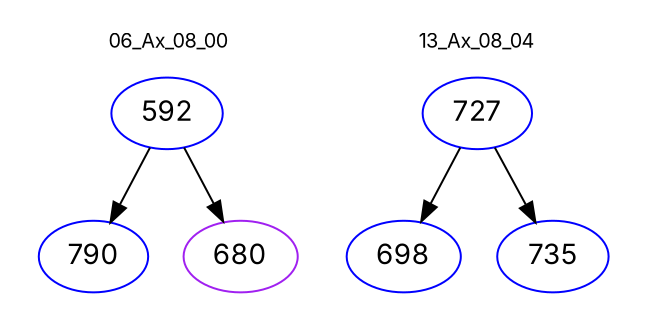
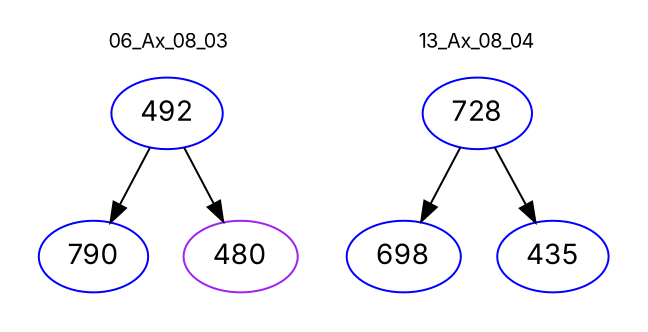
(169, 43) -> (169, 43)
(167, 113) -> (167, 113)
(477, 113) -> (477, 113)
(241, 257) -> (241, 257)
(553, 257) -> (553, 257)
